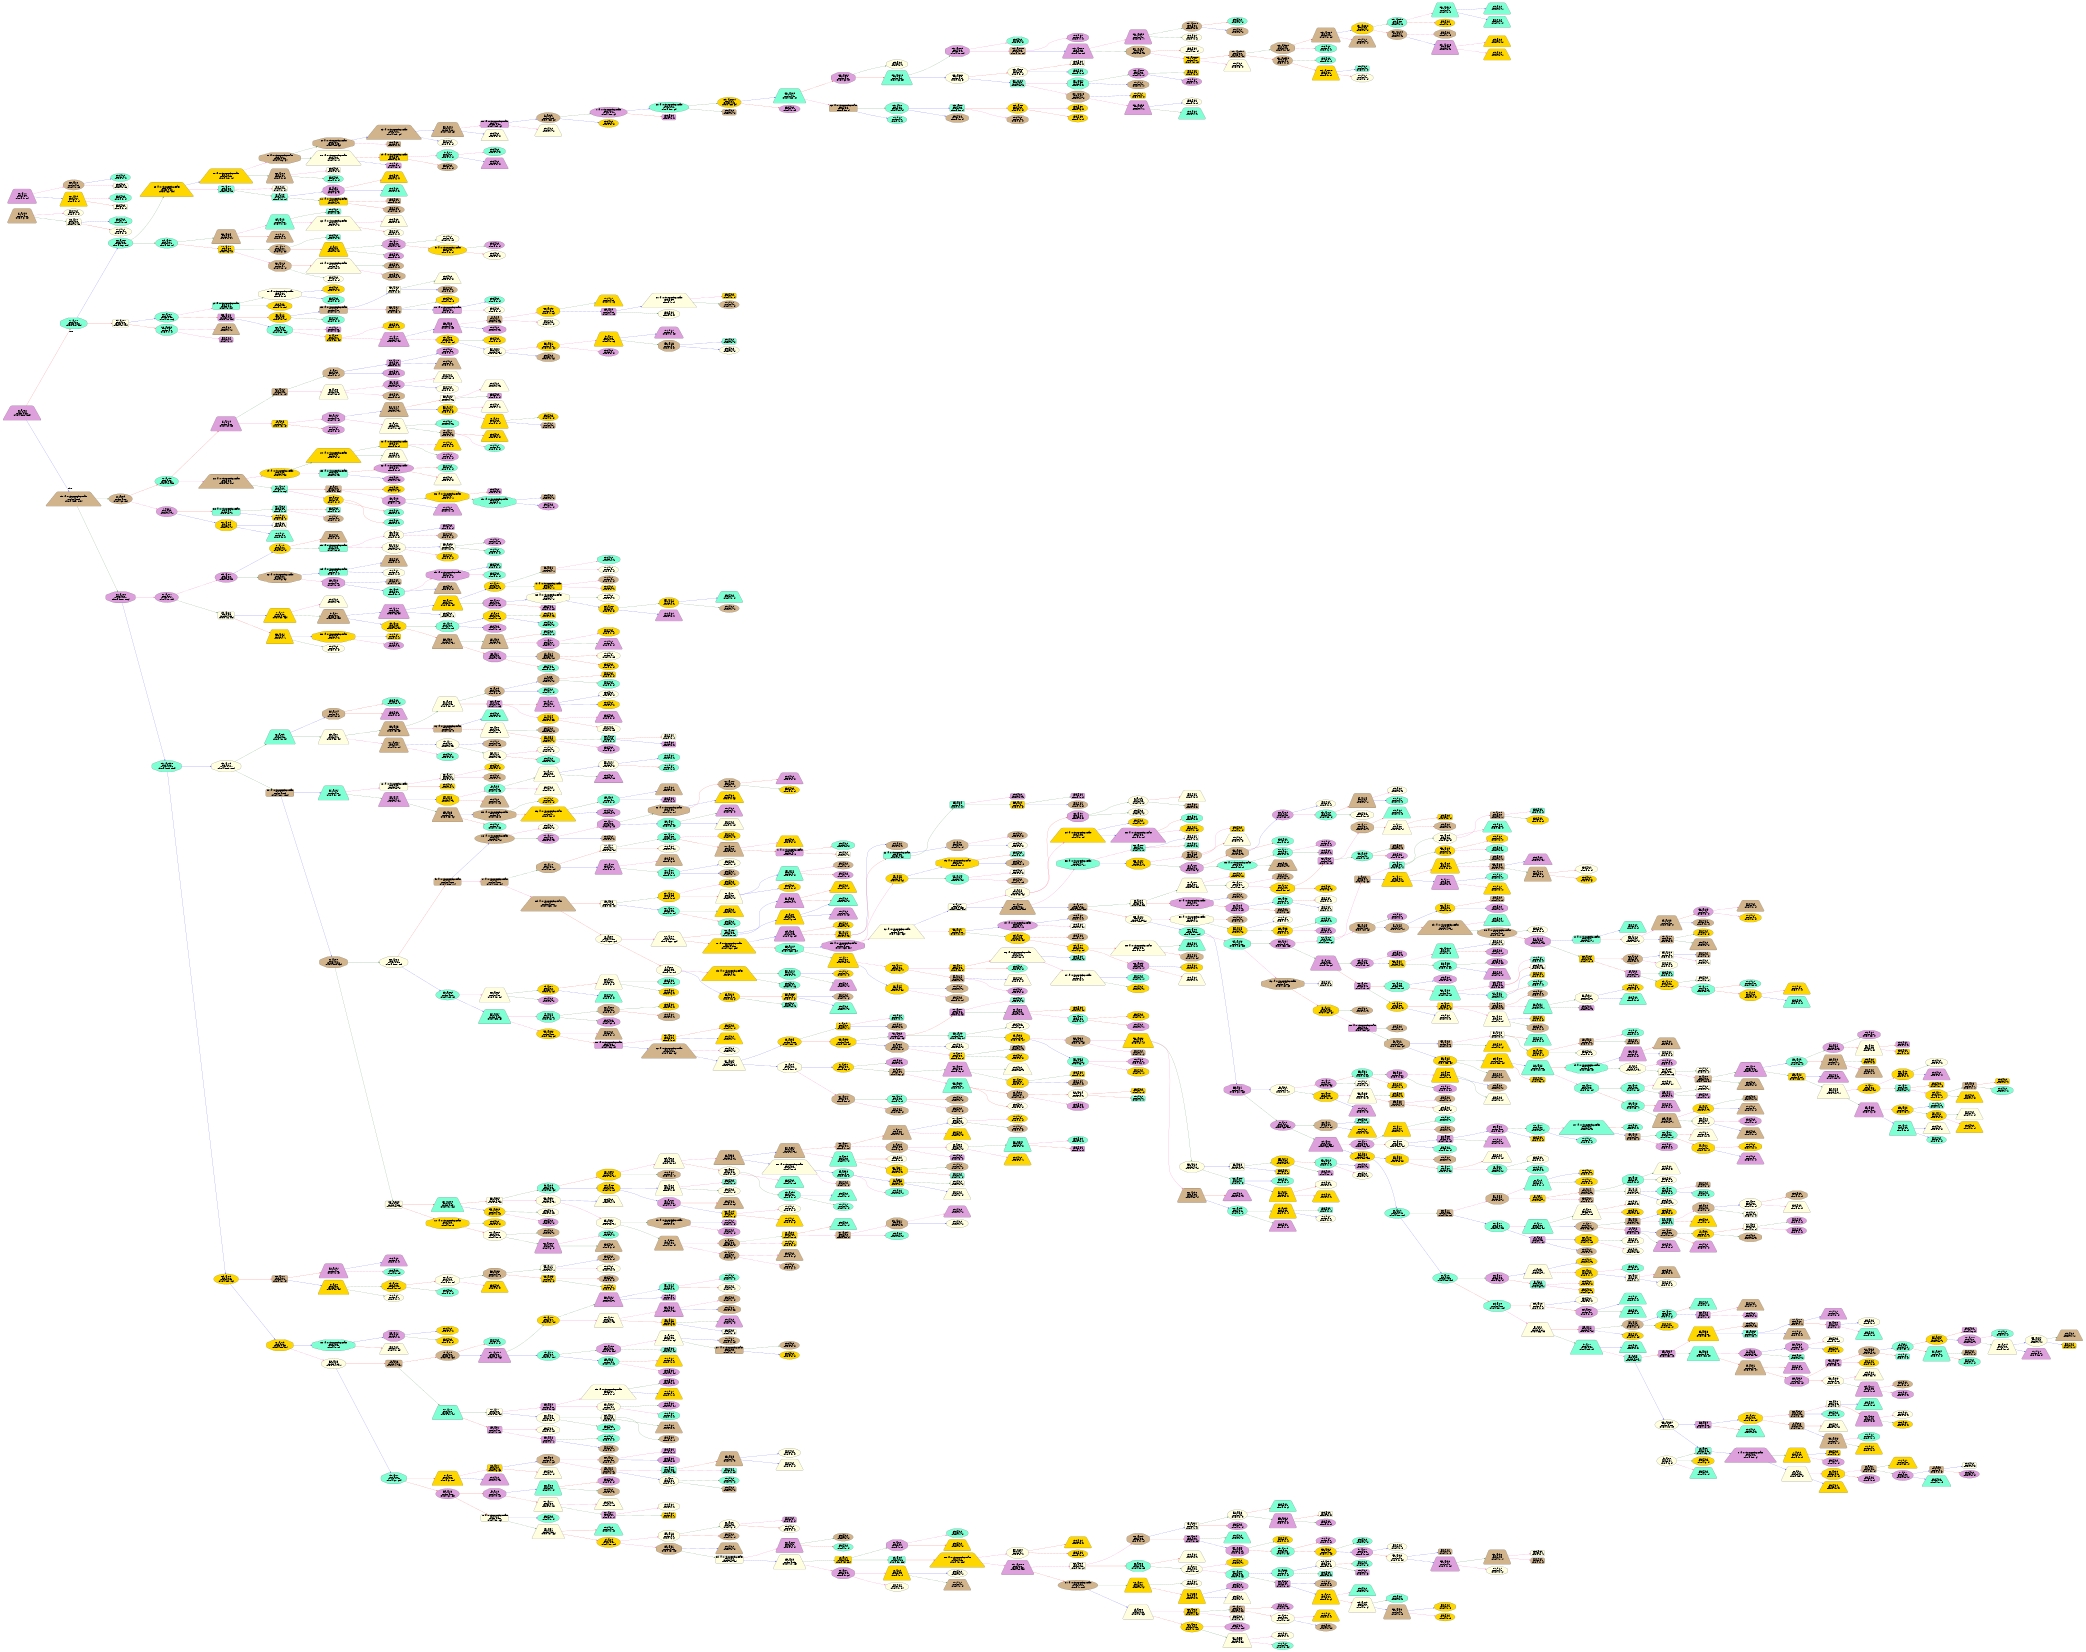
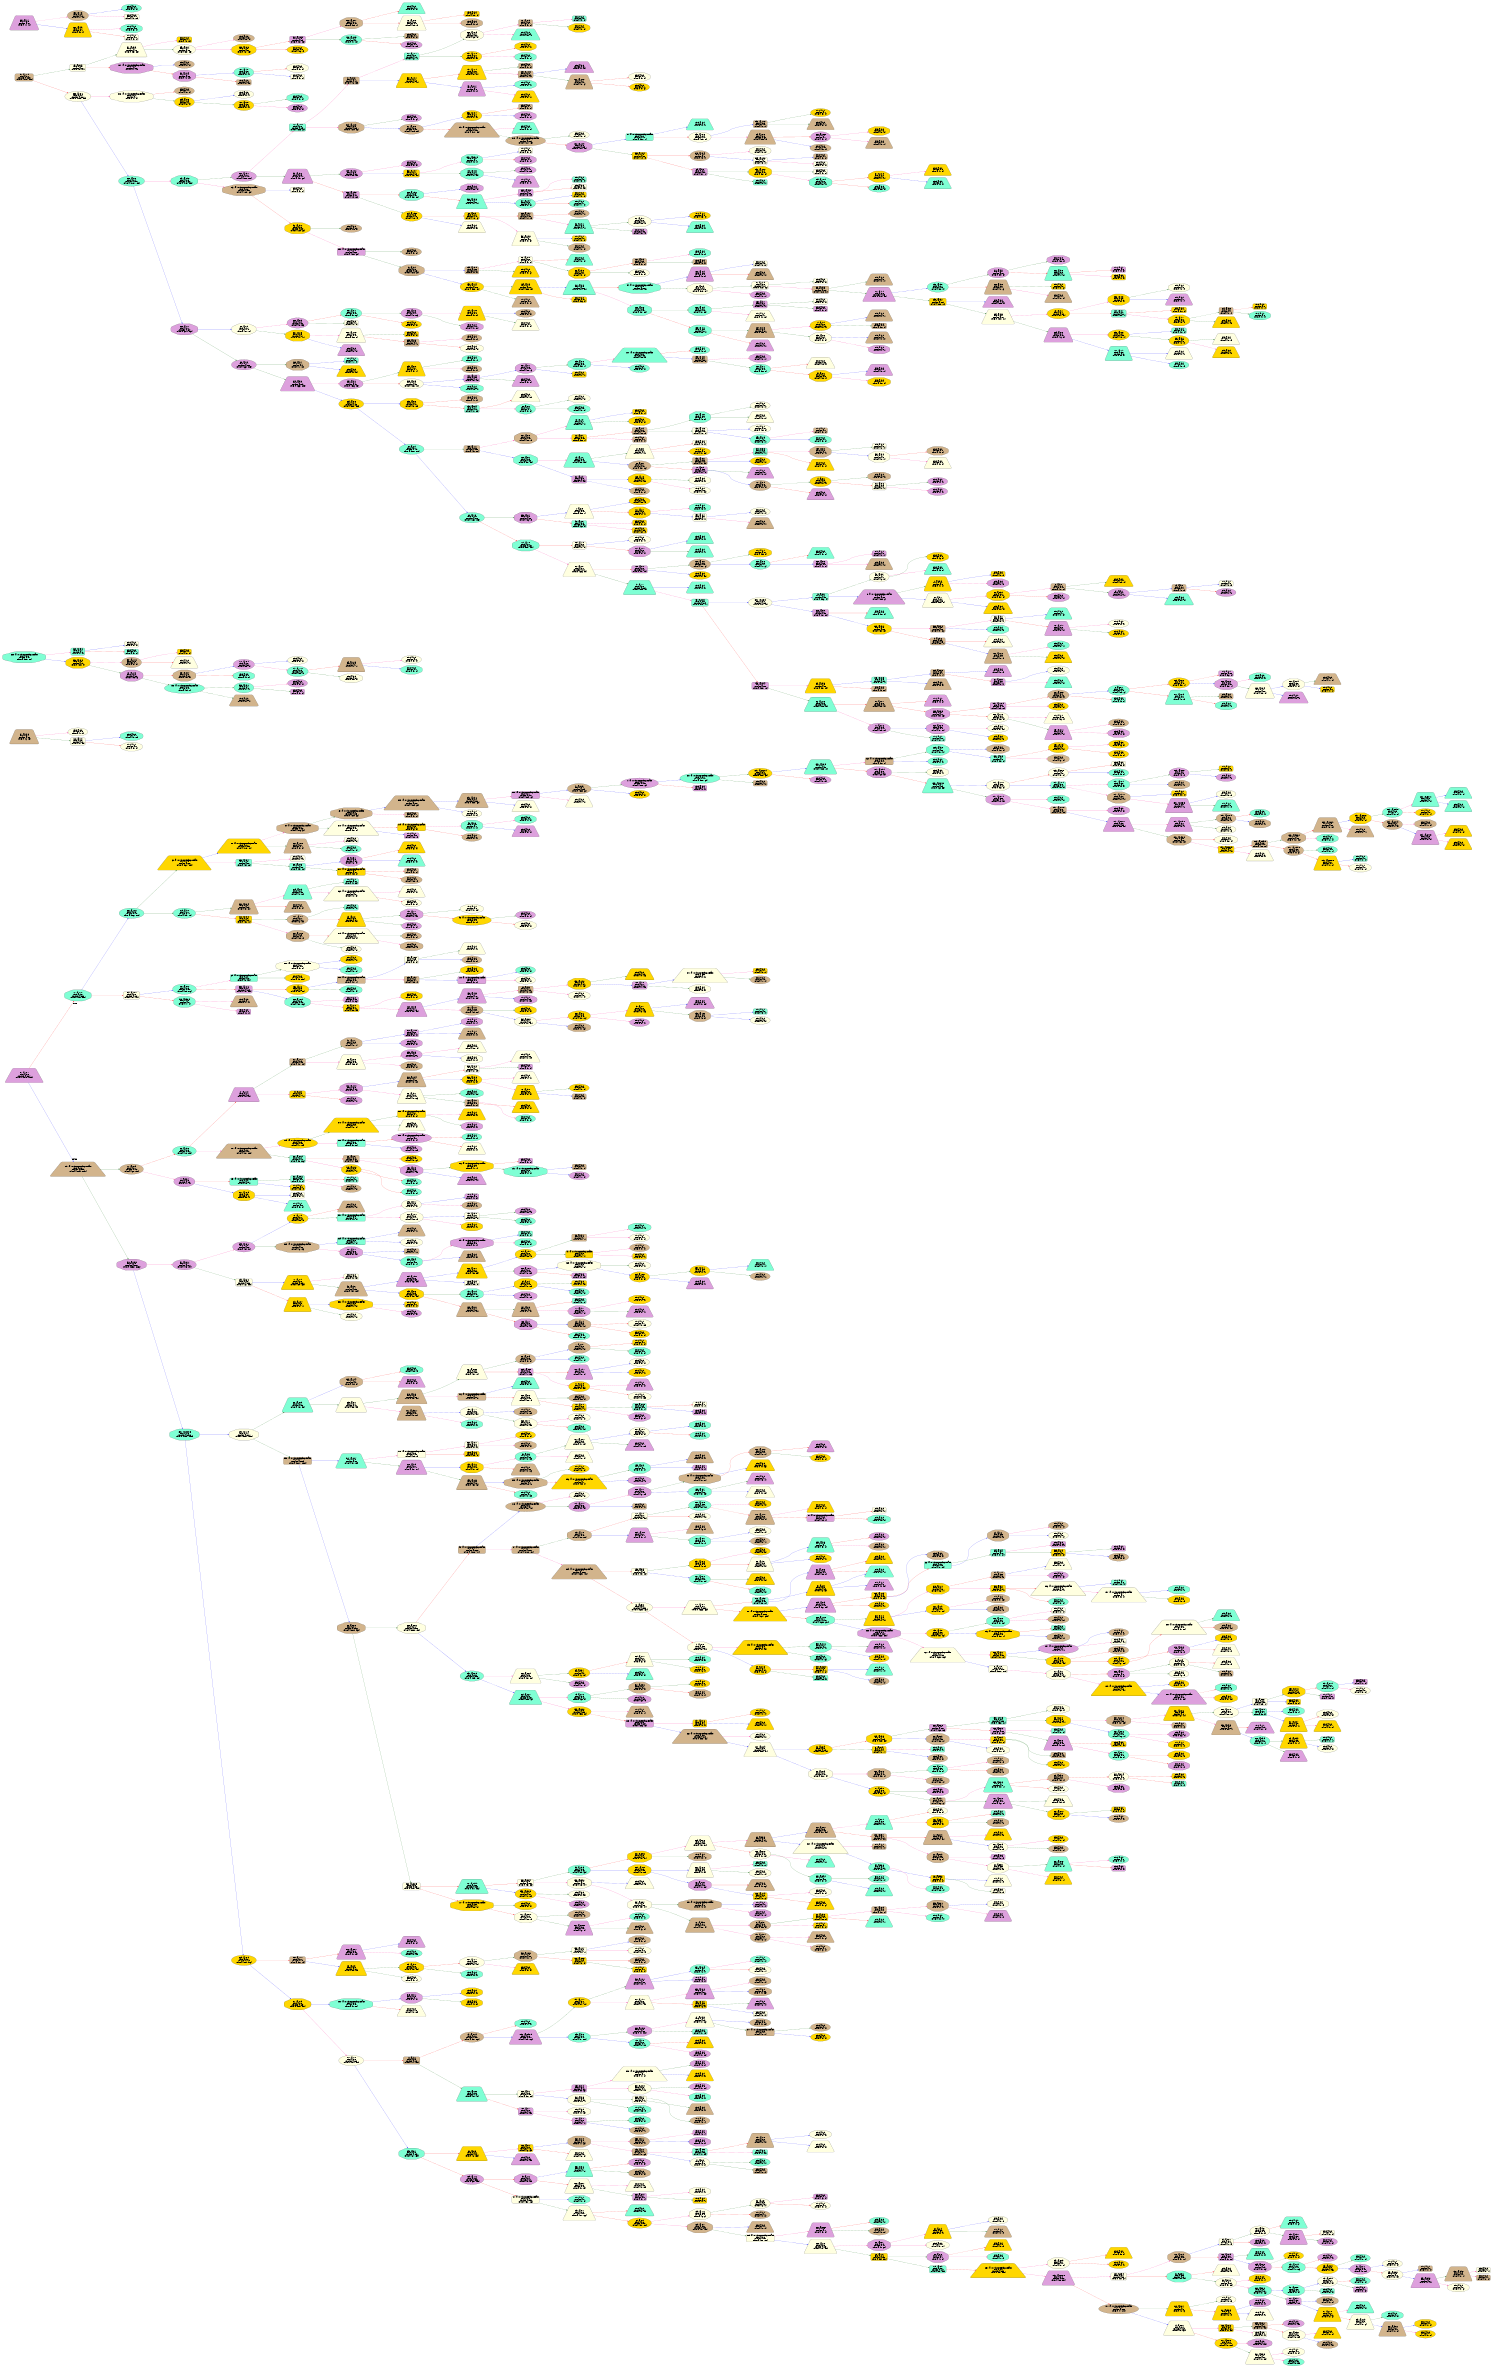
(448, 340) -> (472, 1010)
(334, 601) -> (351, 1277)
(1018, 907) -> none
(1445, 951) -> (472, 160)
(1869, 1048) -> (1058, 273)
(1685, 1456) -> (849, 587)
